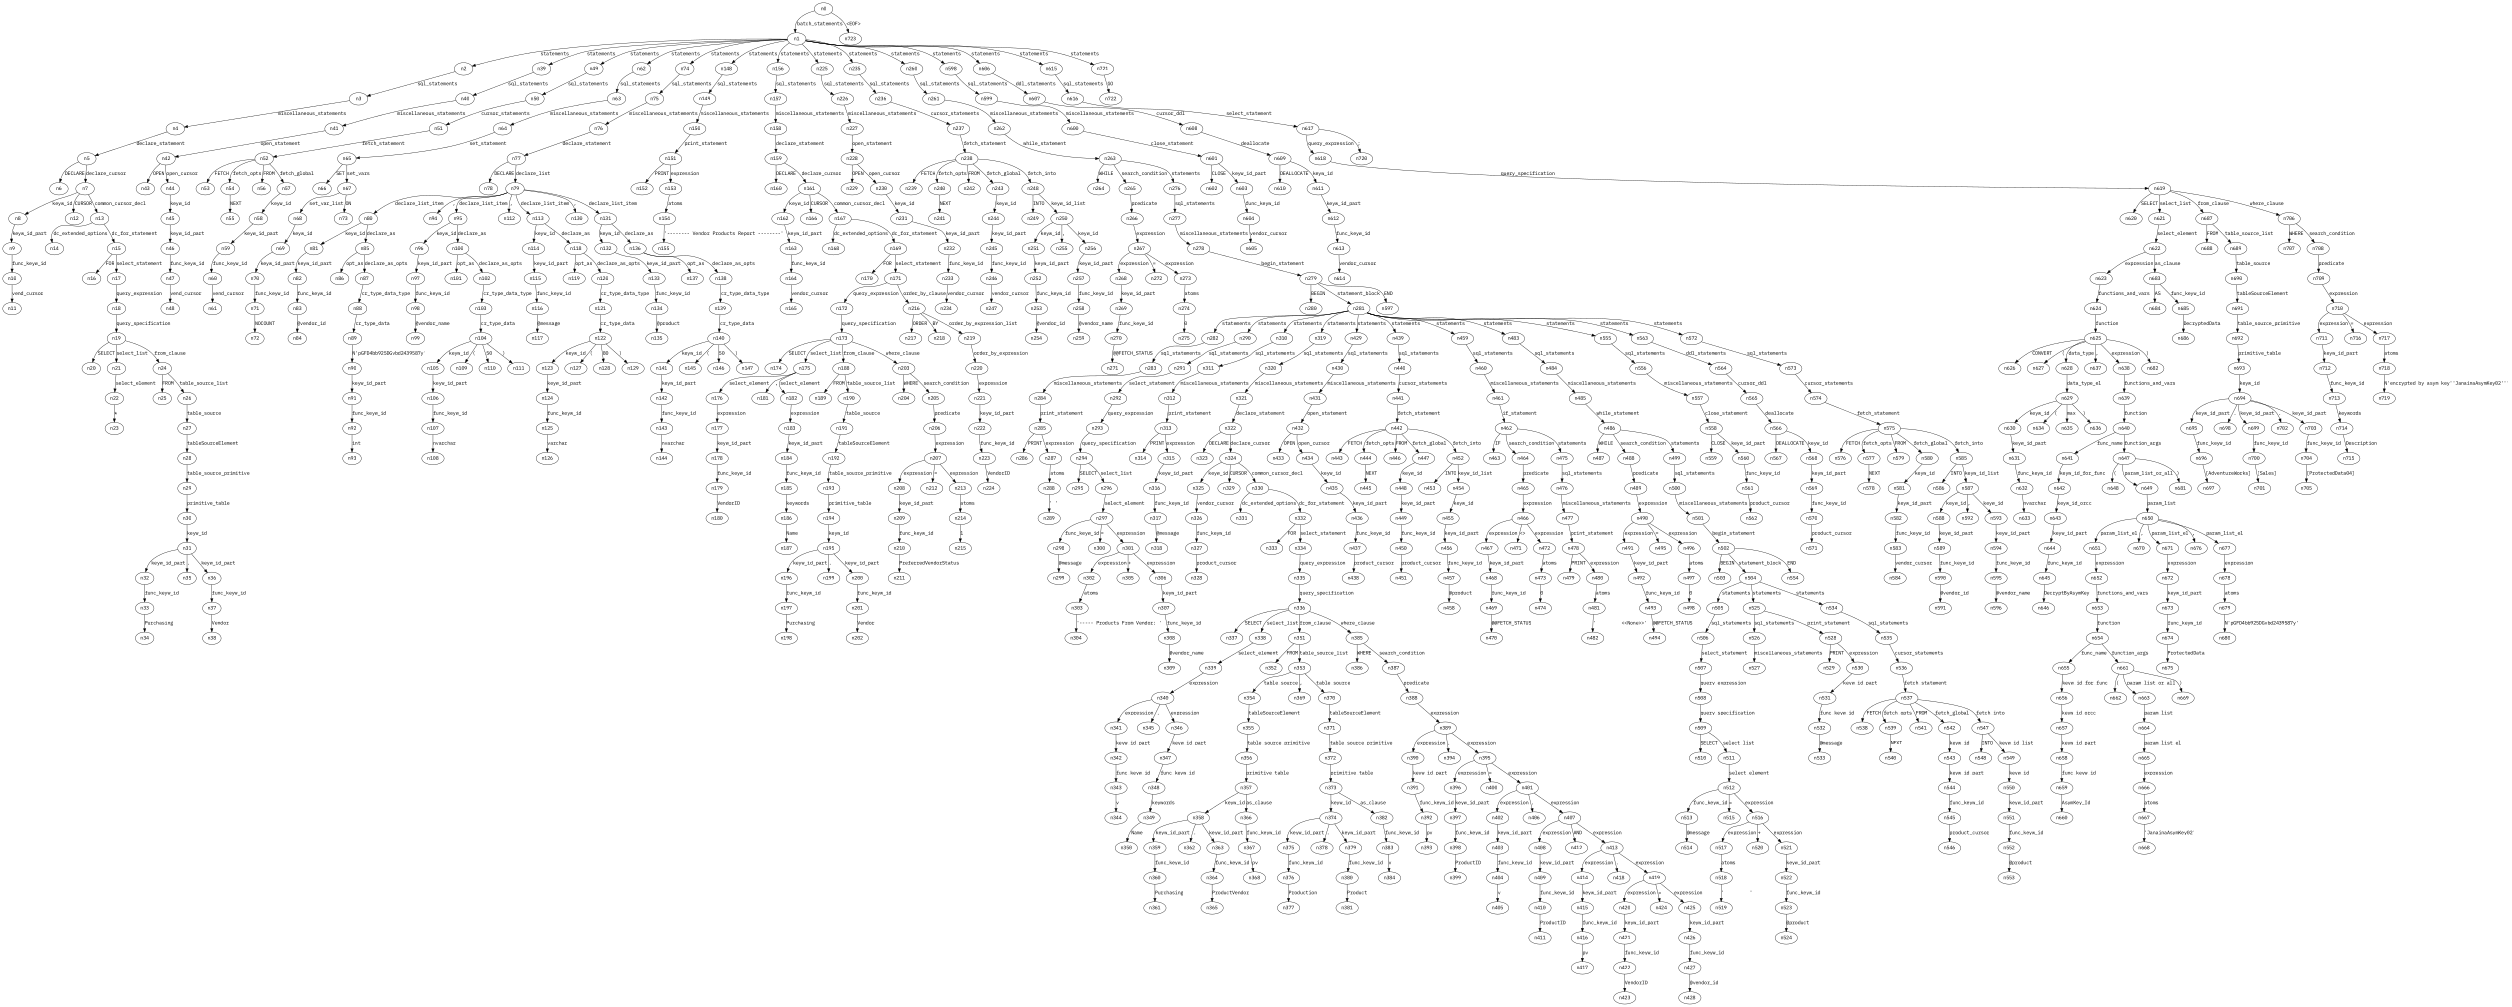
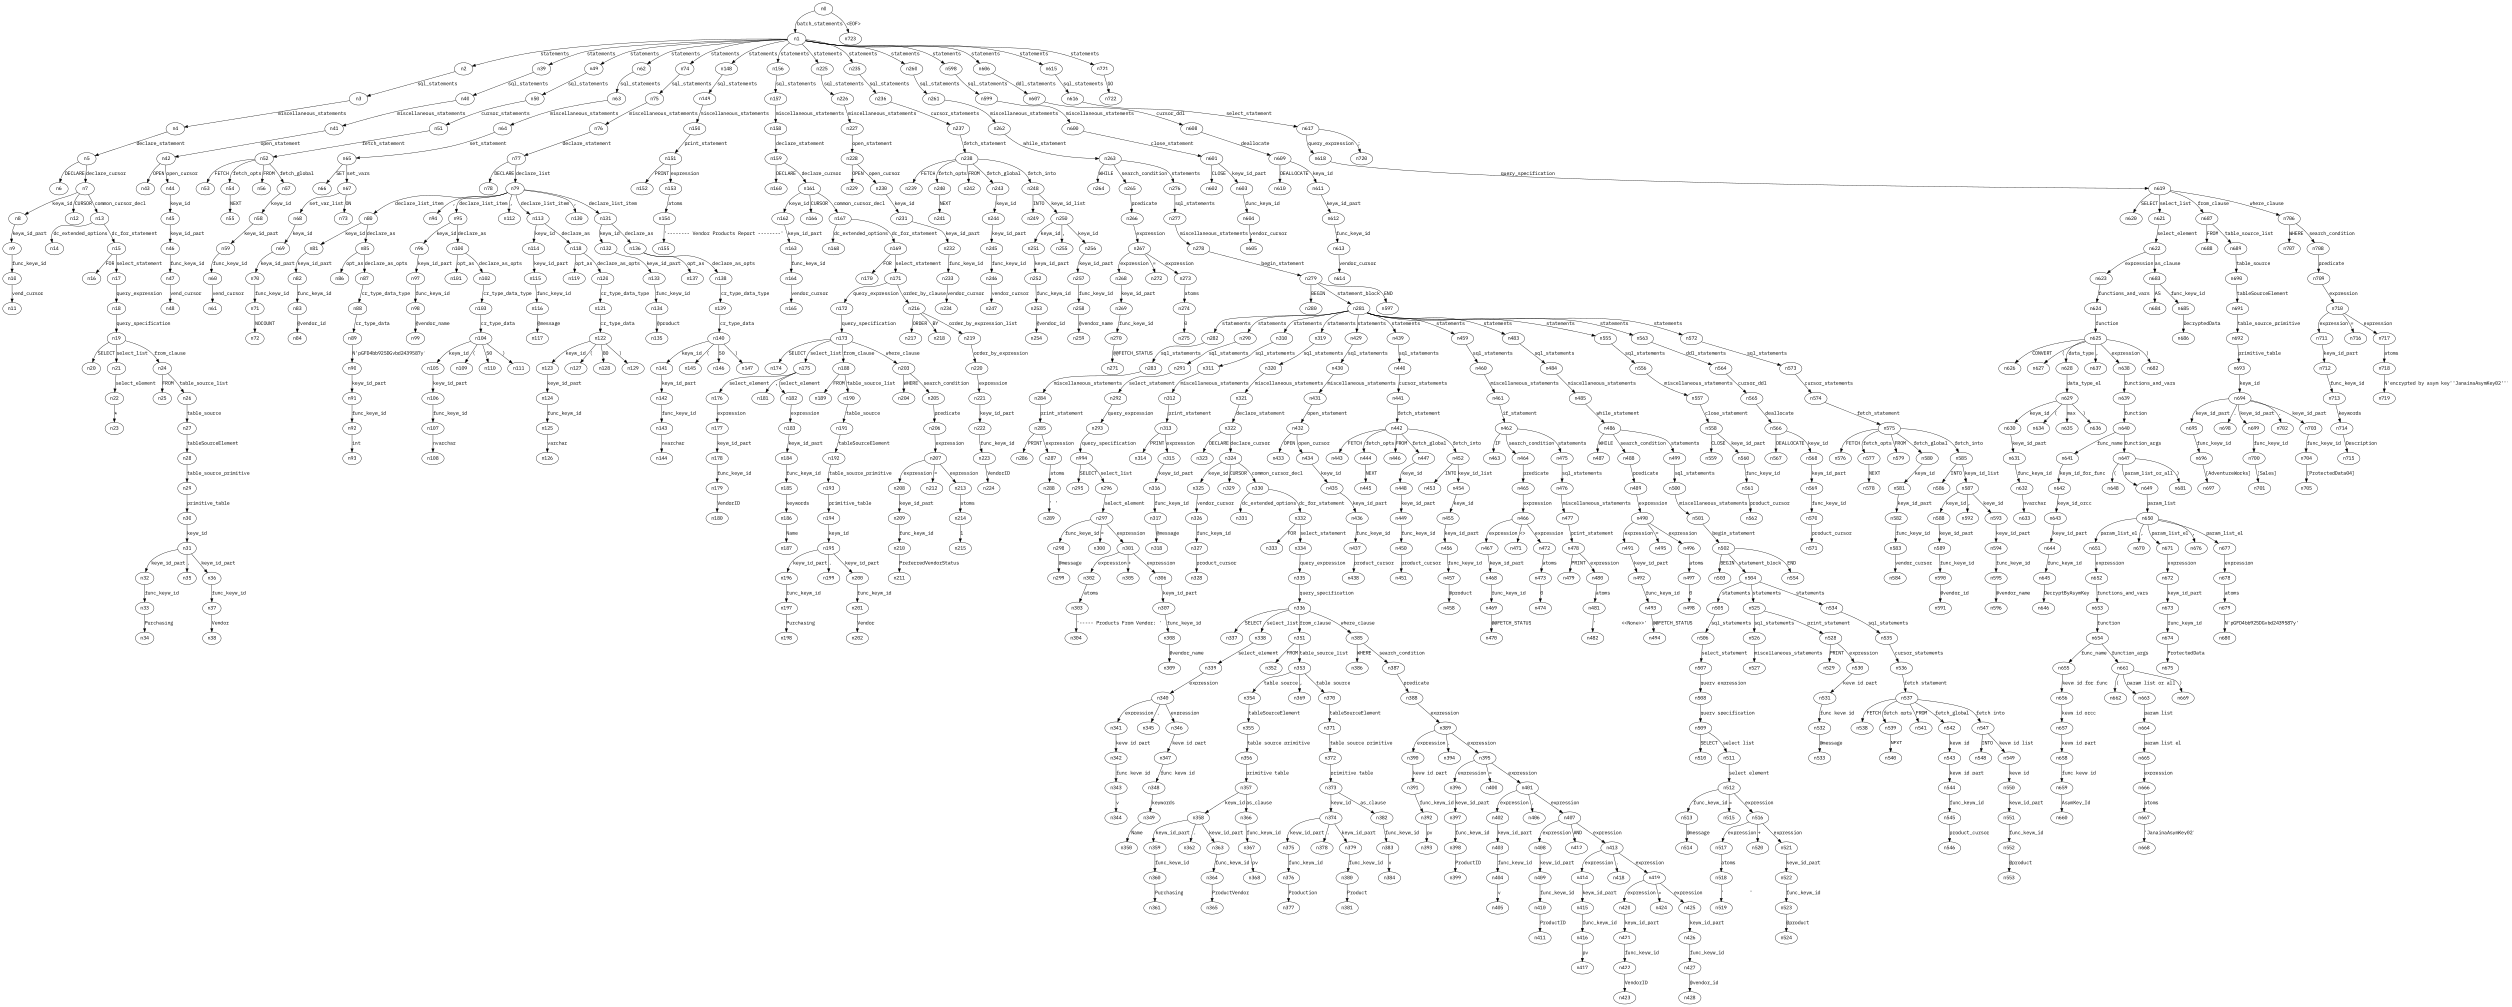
(1082, 458) -> (1082, 458)
